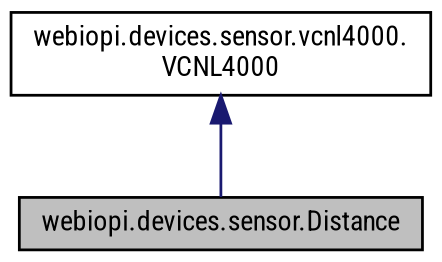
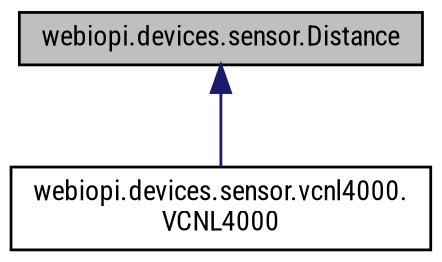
(221, 160) -> (221, 130)
